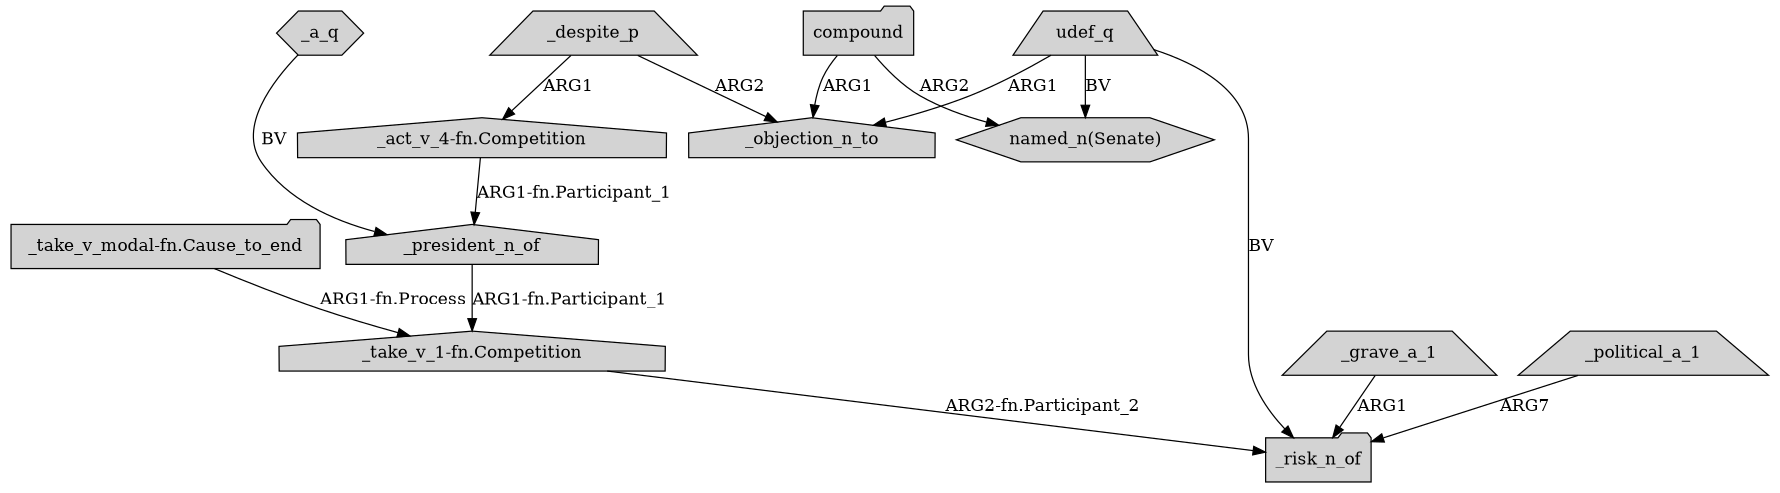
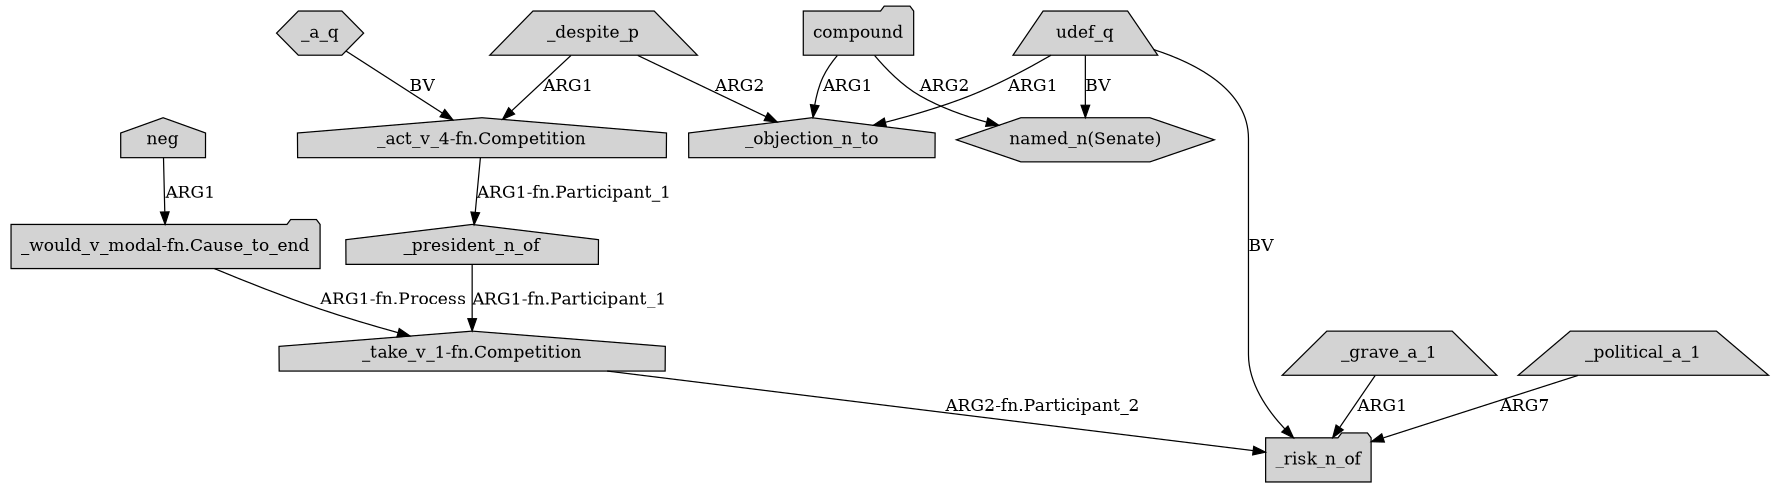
none -> (163, 140)
(265, 167) -> (394, 82)
(166, 247) -> (166, 247)
